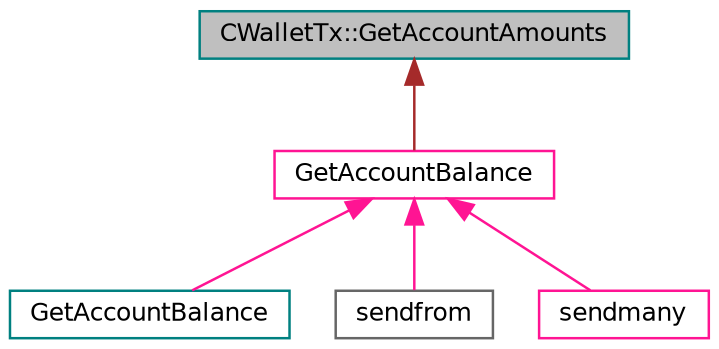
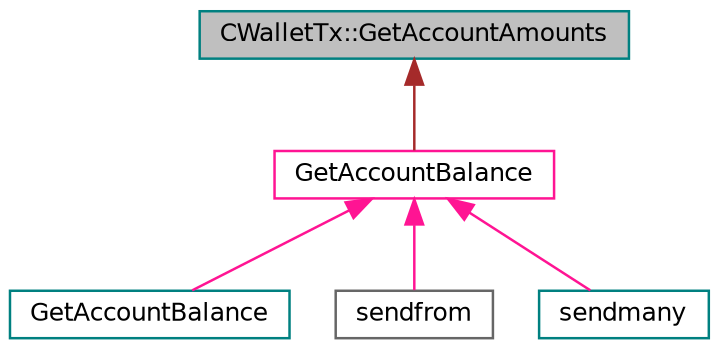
(624, 314) -> (624, 314)
